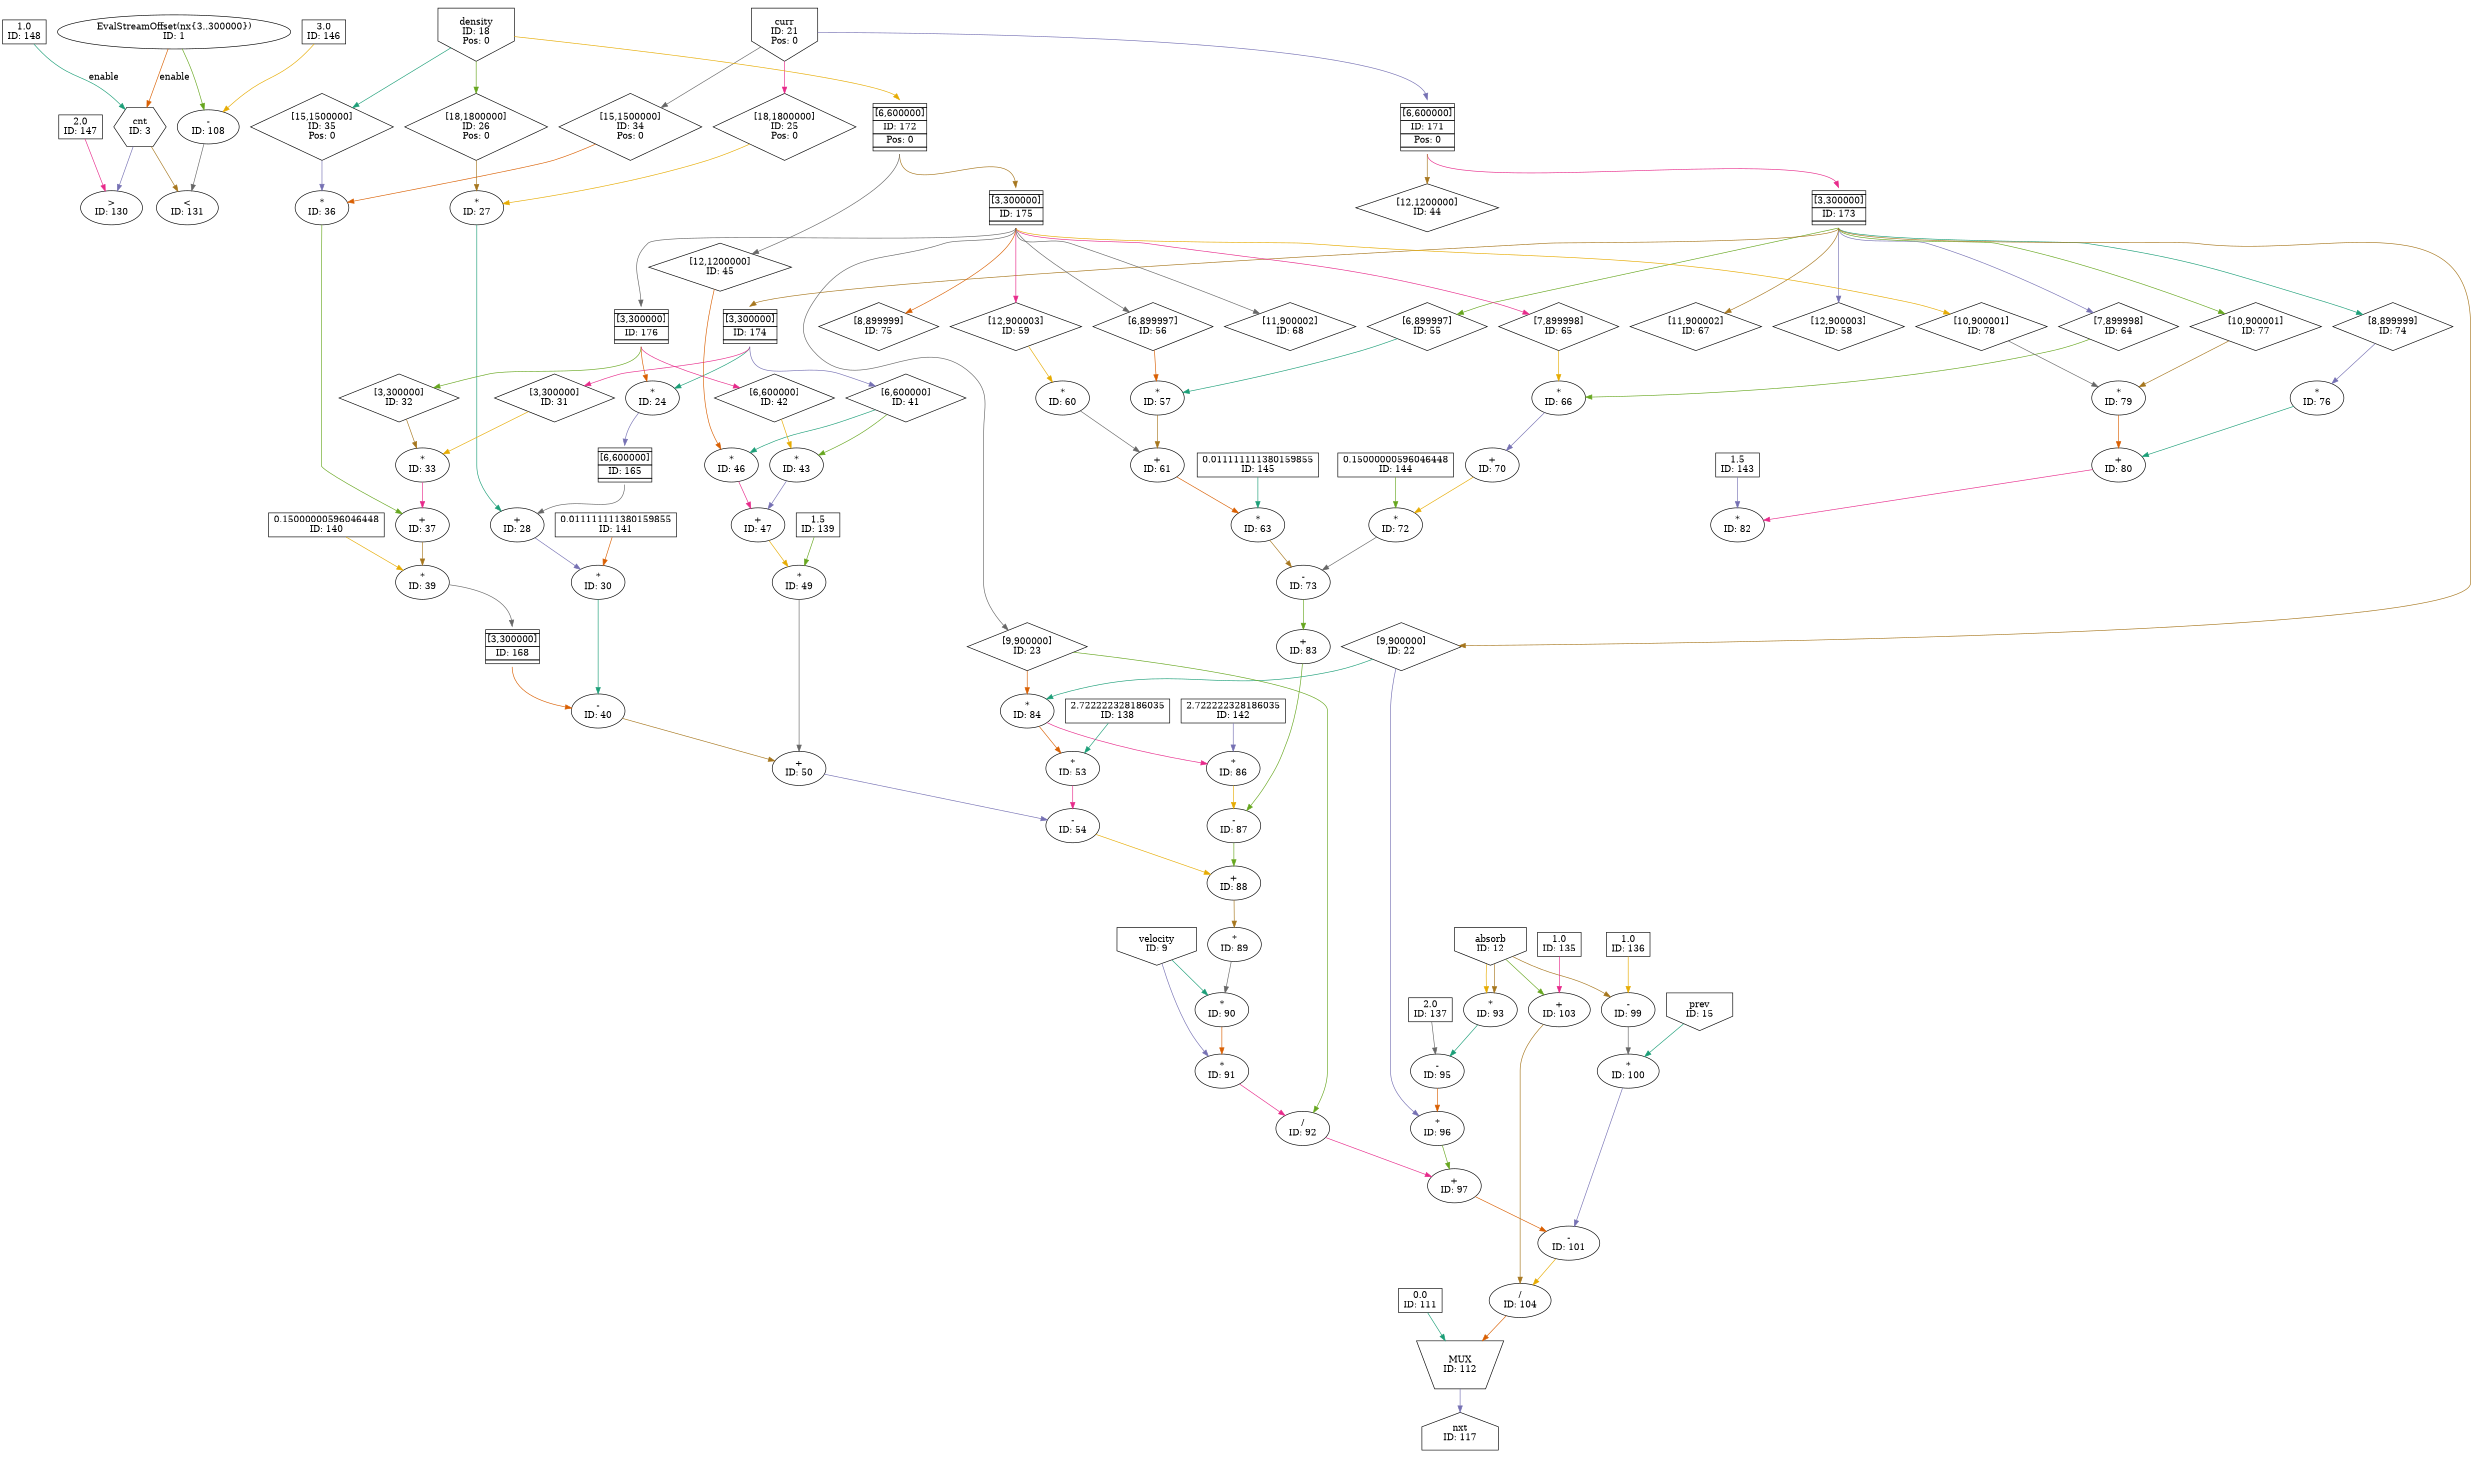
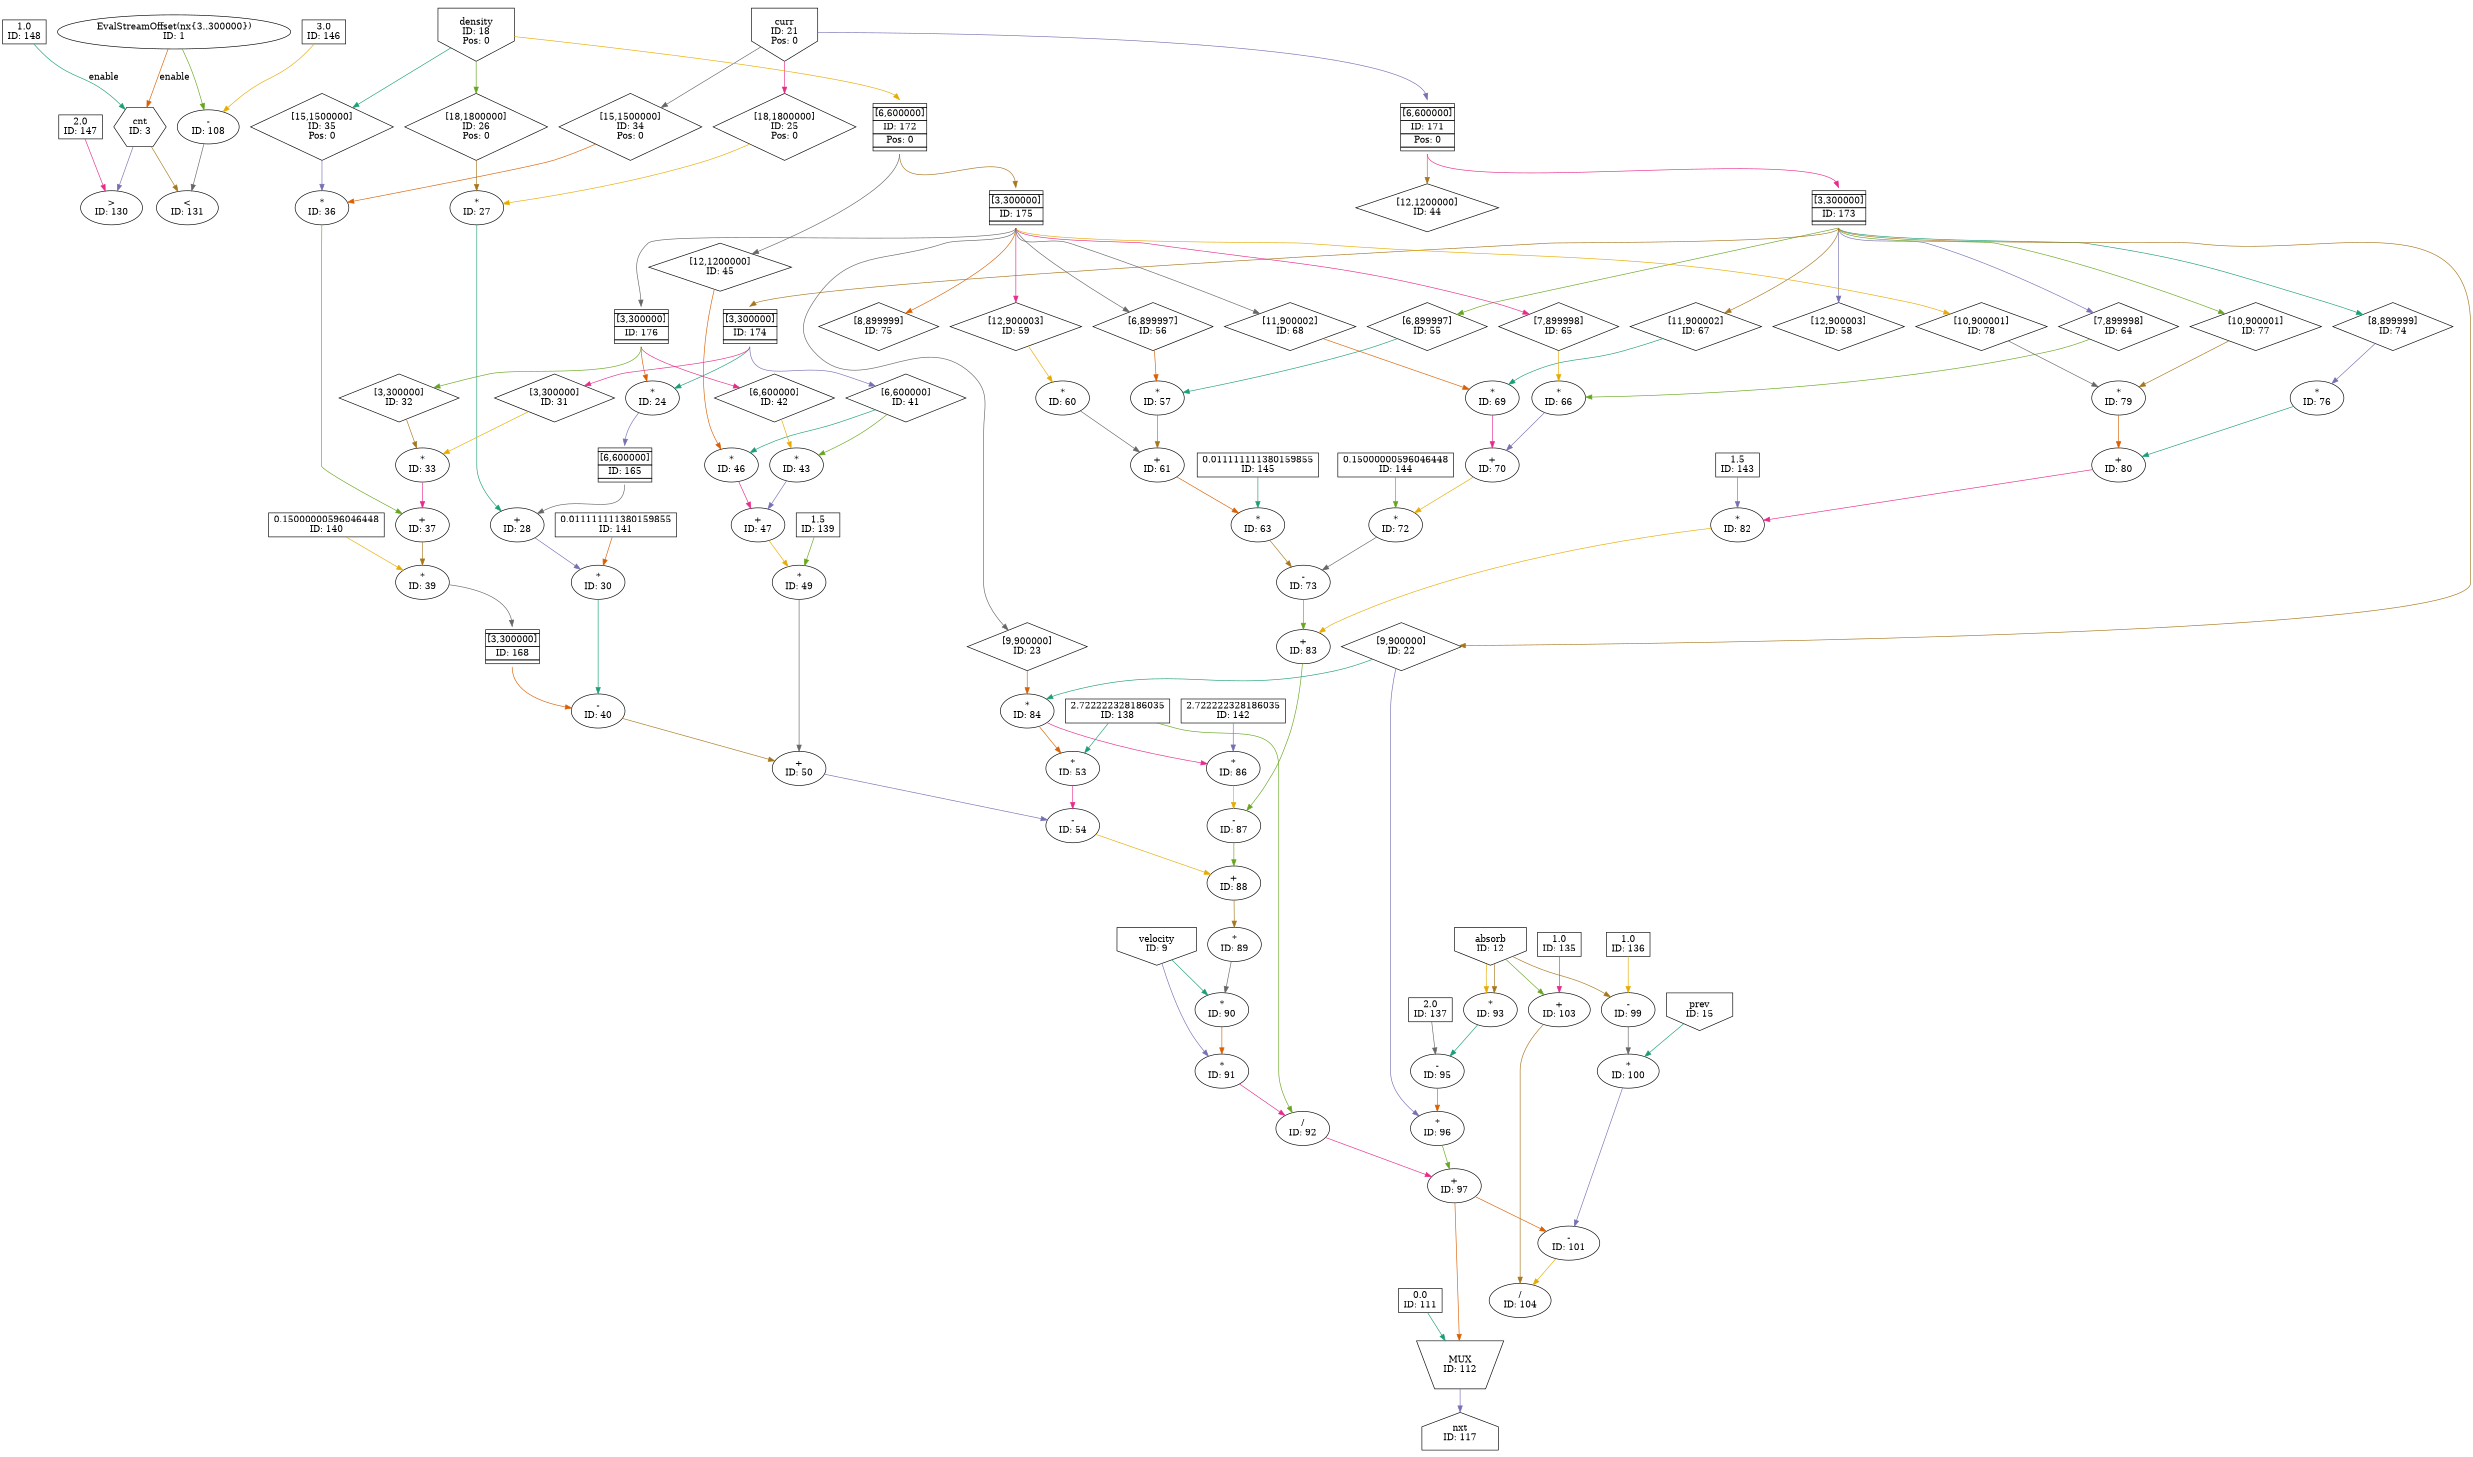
none -> (1492, 398)
none -> (1514, 564)
(1327, 777) -> (1279, 867)
(1497, 1326) -> (1457, 1268)
